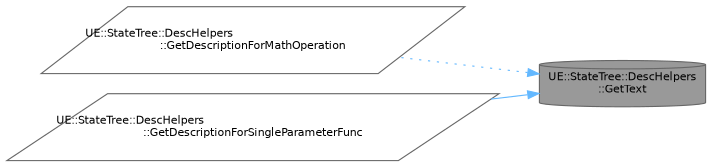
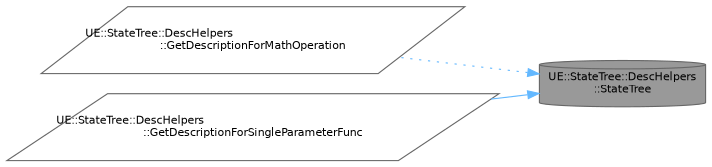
(623, 84) -> (623, 84)
